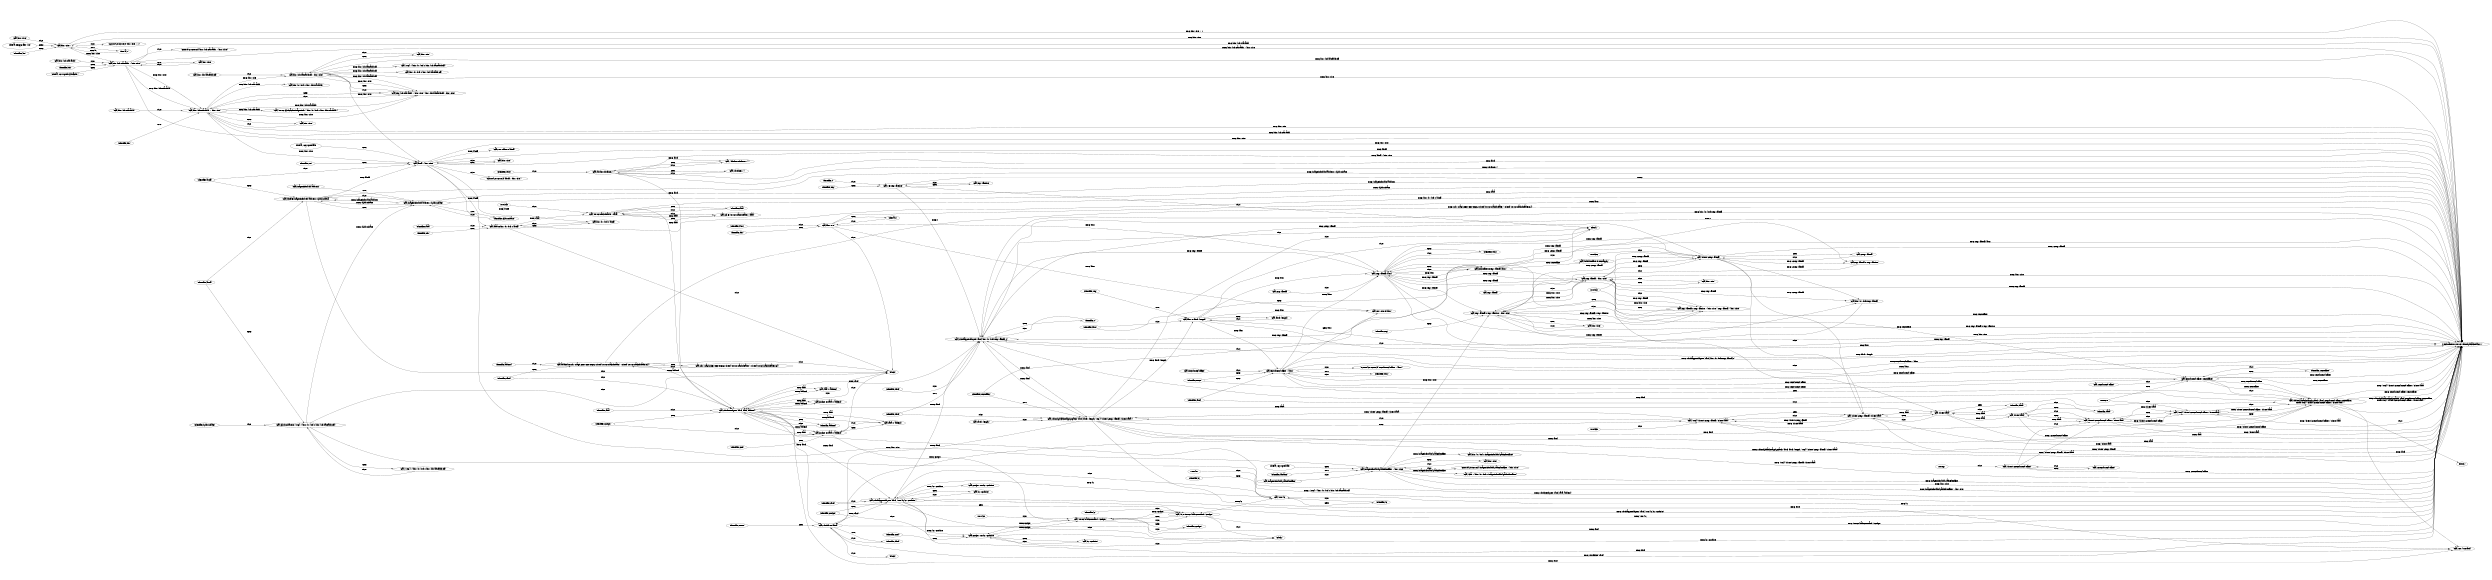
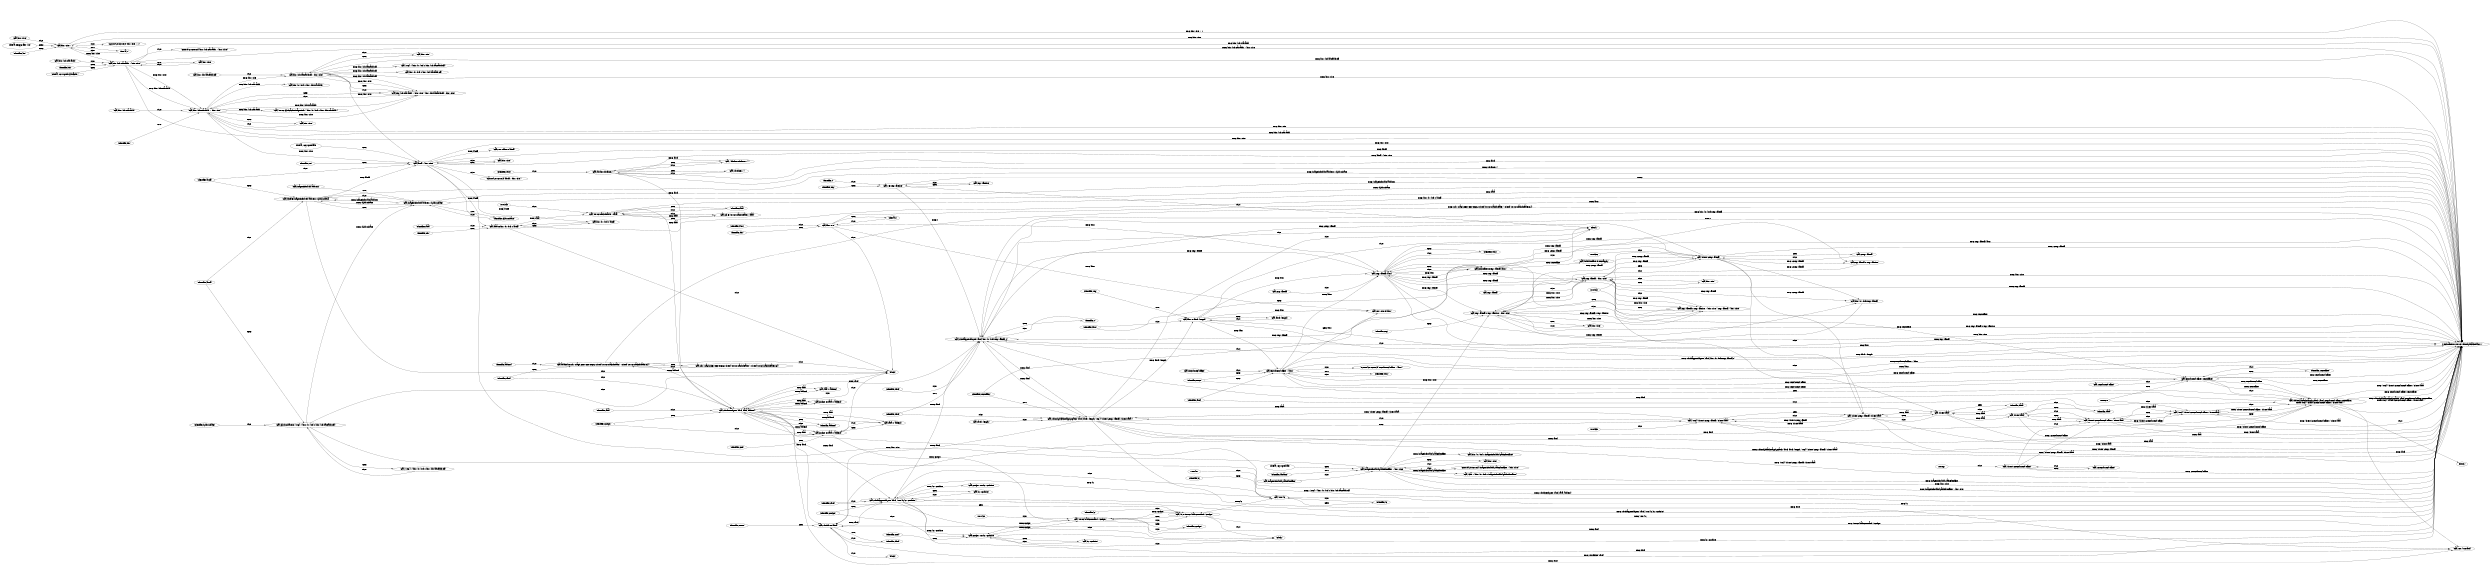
(93, 50) -> (93, 50)
(860, 513) -> (861, 515)
